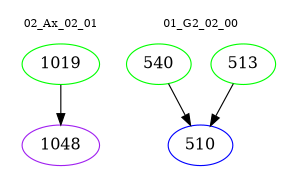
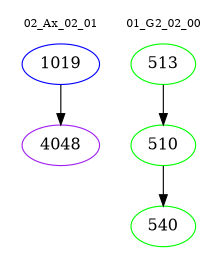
(61, 64) -> (61, 64)
(177, 99) -> (163, 180)
(61, 145) -> (61, 145)
(200, 145) -> (163, 145)
